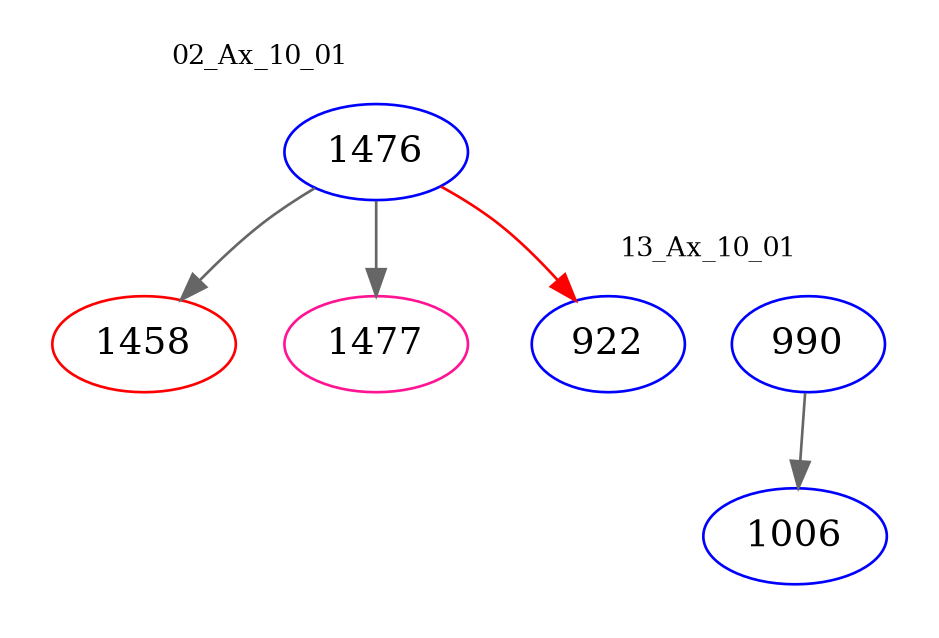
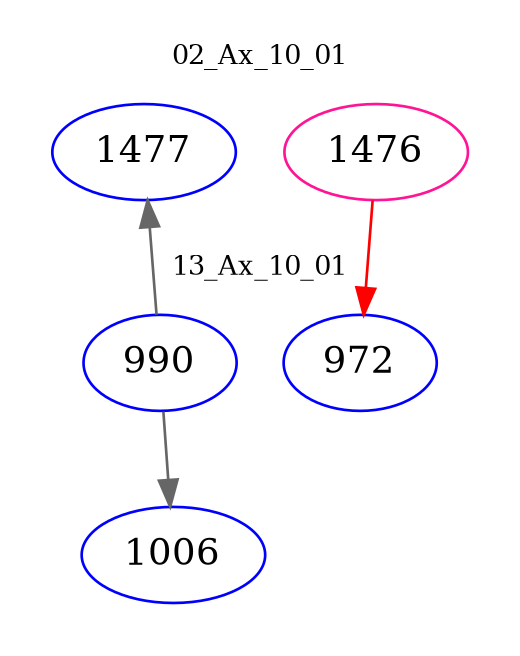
(376, 152) -> (376, 152)
(376, 235) -> (153, 271)
(144, 344) -> none
(376, 344) -> (144, 152)
(608, 344) -> (360, 363)
